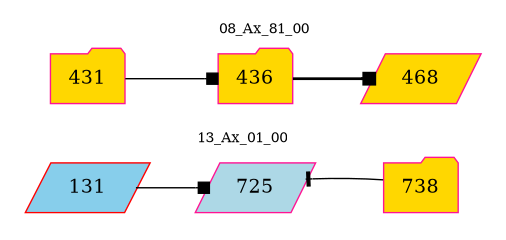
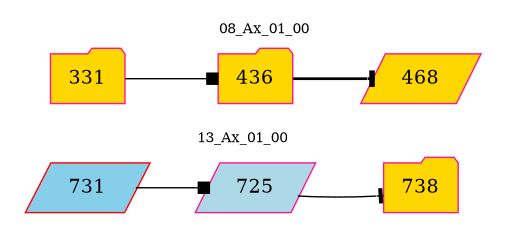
(265, 30) -> (265, 30)
(88, 79) -> (88, 79)
(330, 79) -> (330, 79)
(348, 179) -> (337, 197)
(88, 188) -> (88, 188)
